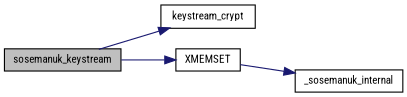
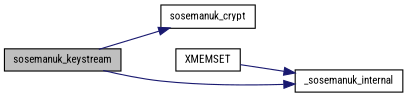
(208, 17) -> (208, 17)
(143, 60) -> (193, 84)
